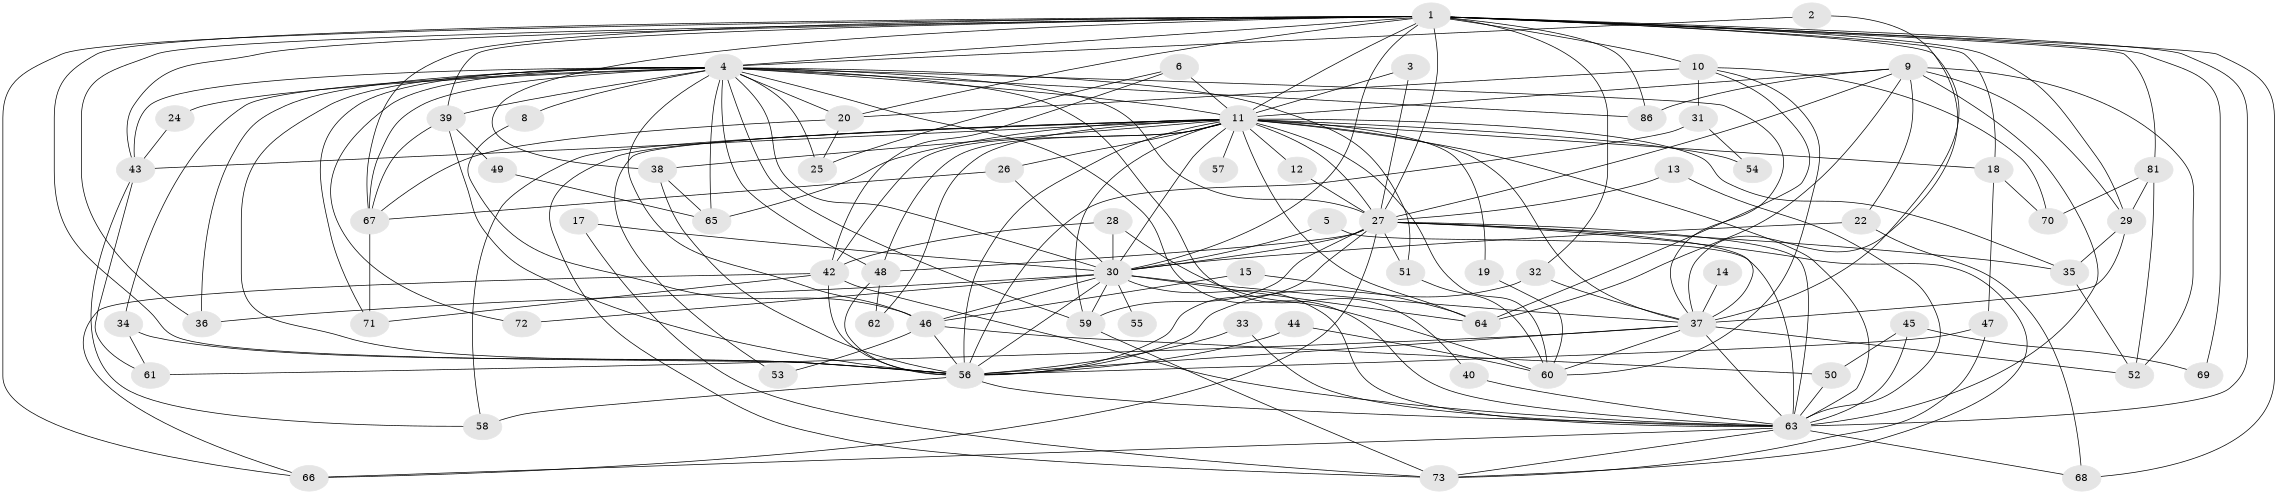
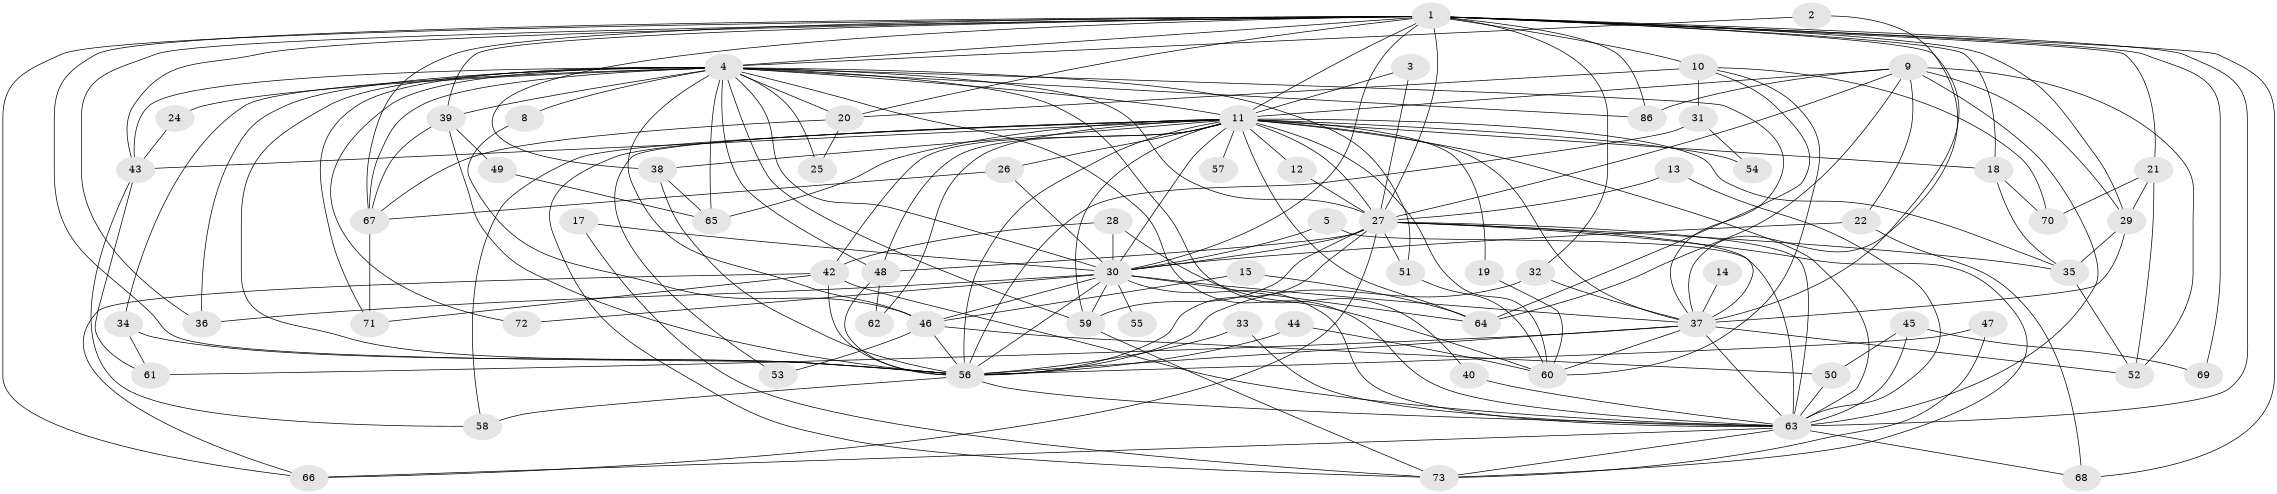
(1179, 67) -> none
(2154, 170) -> (2154, 170)
(1991, 247) -> (2019, 229)
